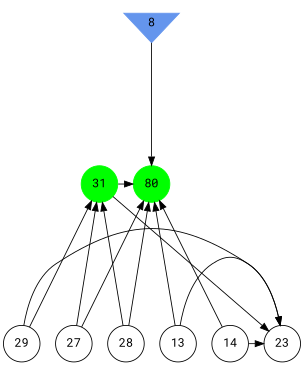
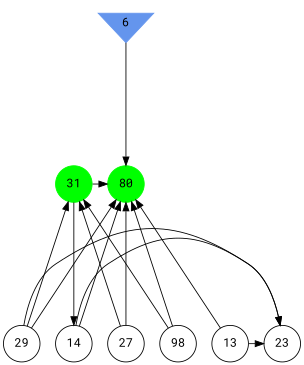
(152, 23) -> (126, 23)
(180, 255) -> (74, 245)
none -> (67, 274)
(126, 344) -> (178, 344)
